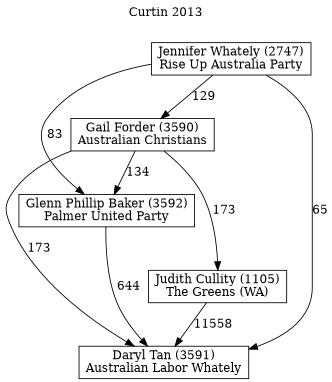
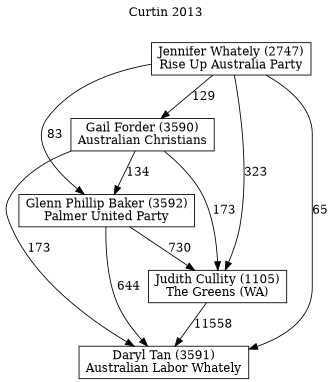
none -> (244, 169)
none -> (159, 246)
